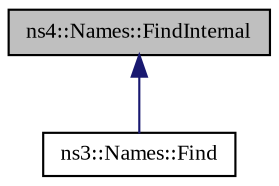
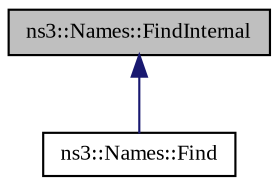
(139, 32) -> (139, 32)
